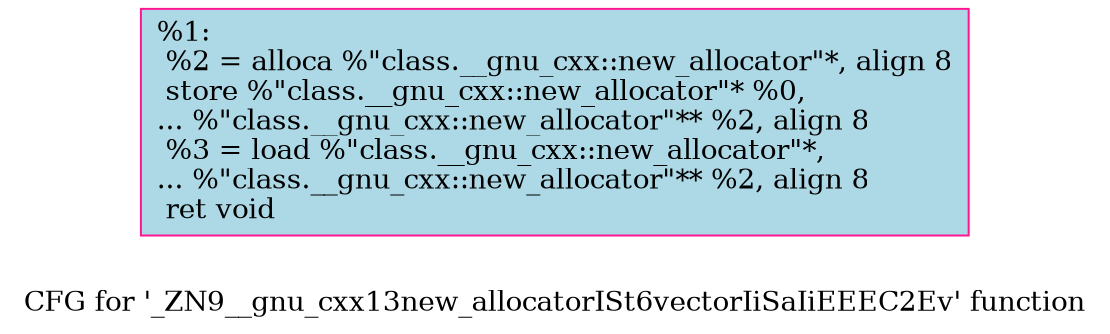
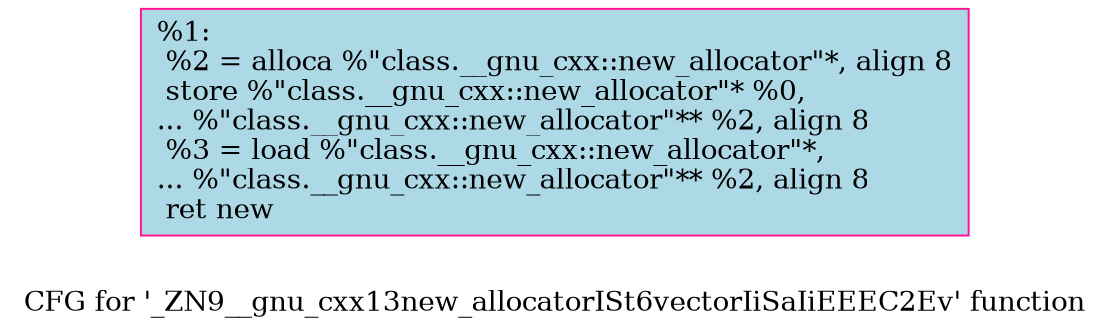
(217, 210) -> (216, 210)
